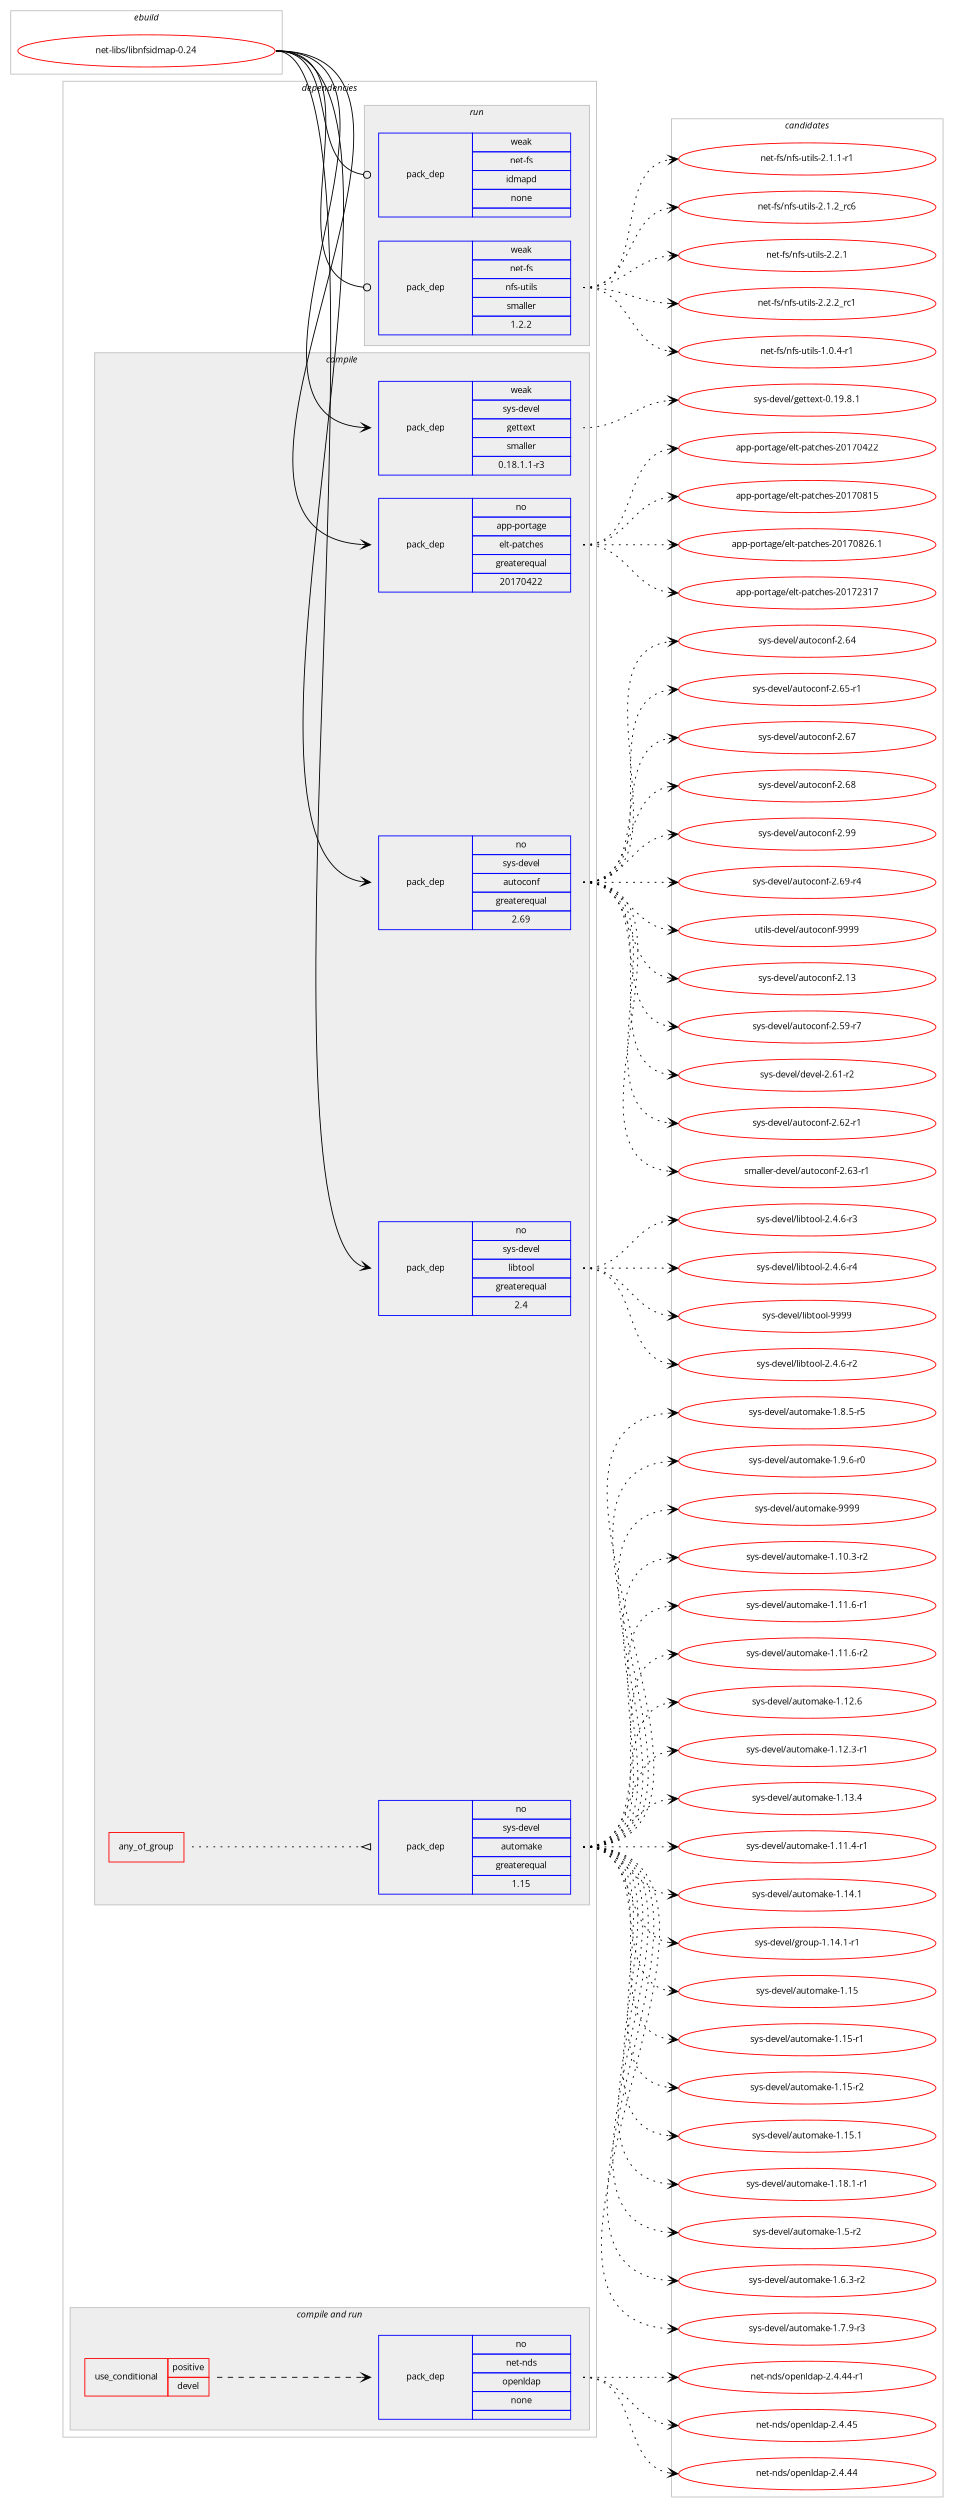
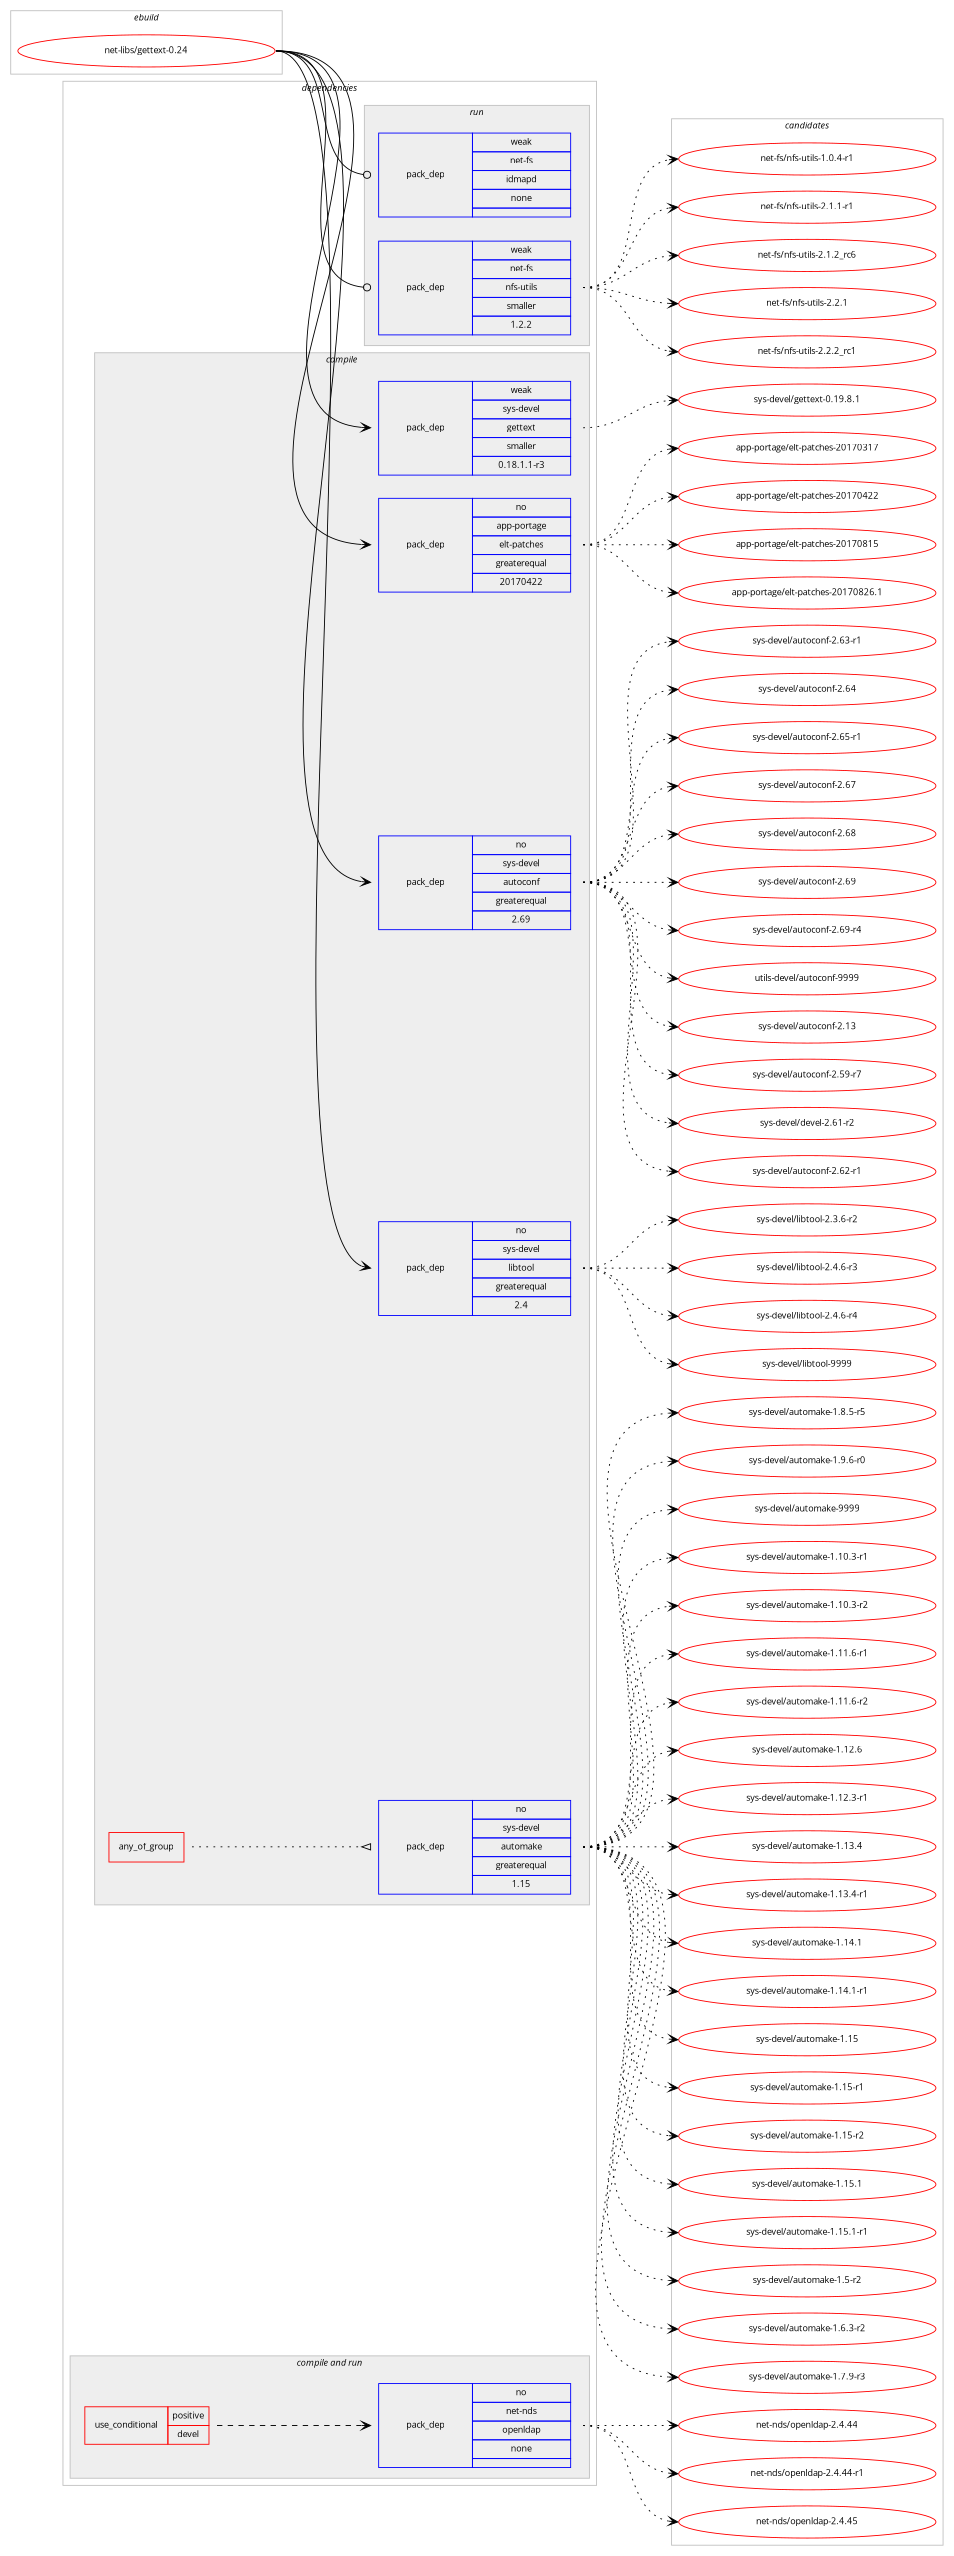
(146, 51) -> (146, 51)
(807, 593) -> (807, 448)
(807, 834) -> (807, 882)
(807, 1172) -> (807, 641)
(807, 1365) -> (807, 1220)
none -> (807, 1557)
(807, 1847) -> (807, 1895)
(807, 1943) -> (807, 1992)
(807, 2184) -> (807, 2233)
